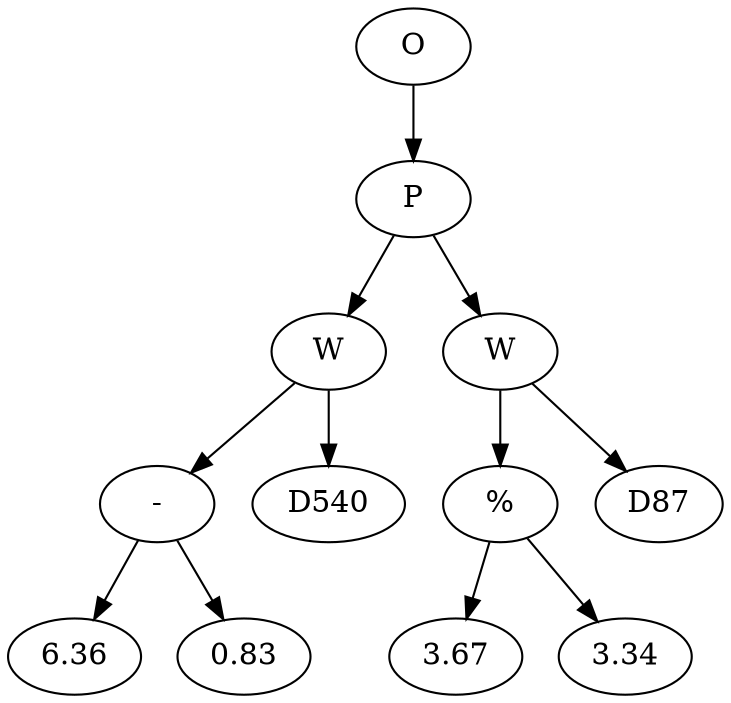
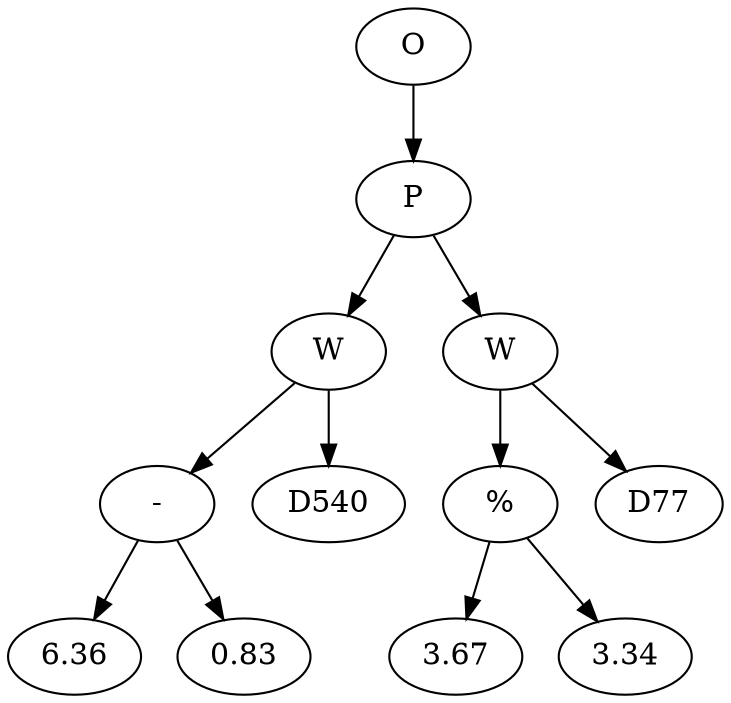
(659, 504) -> (659, 504)
